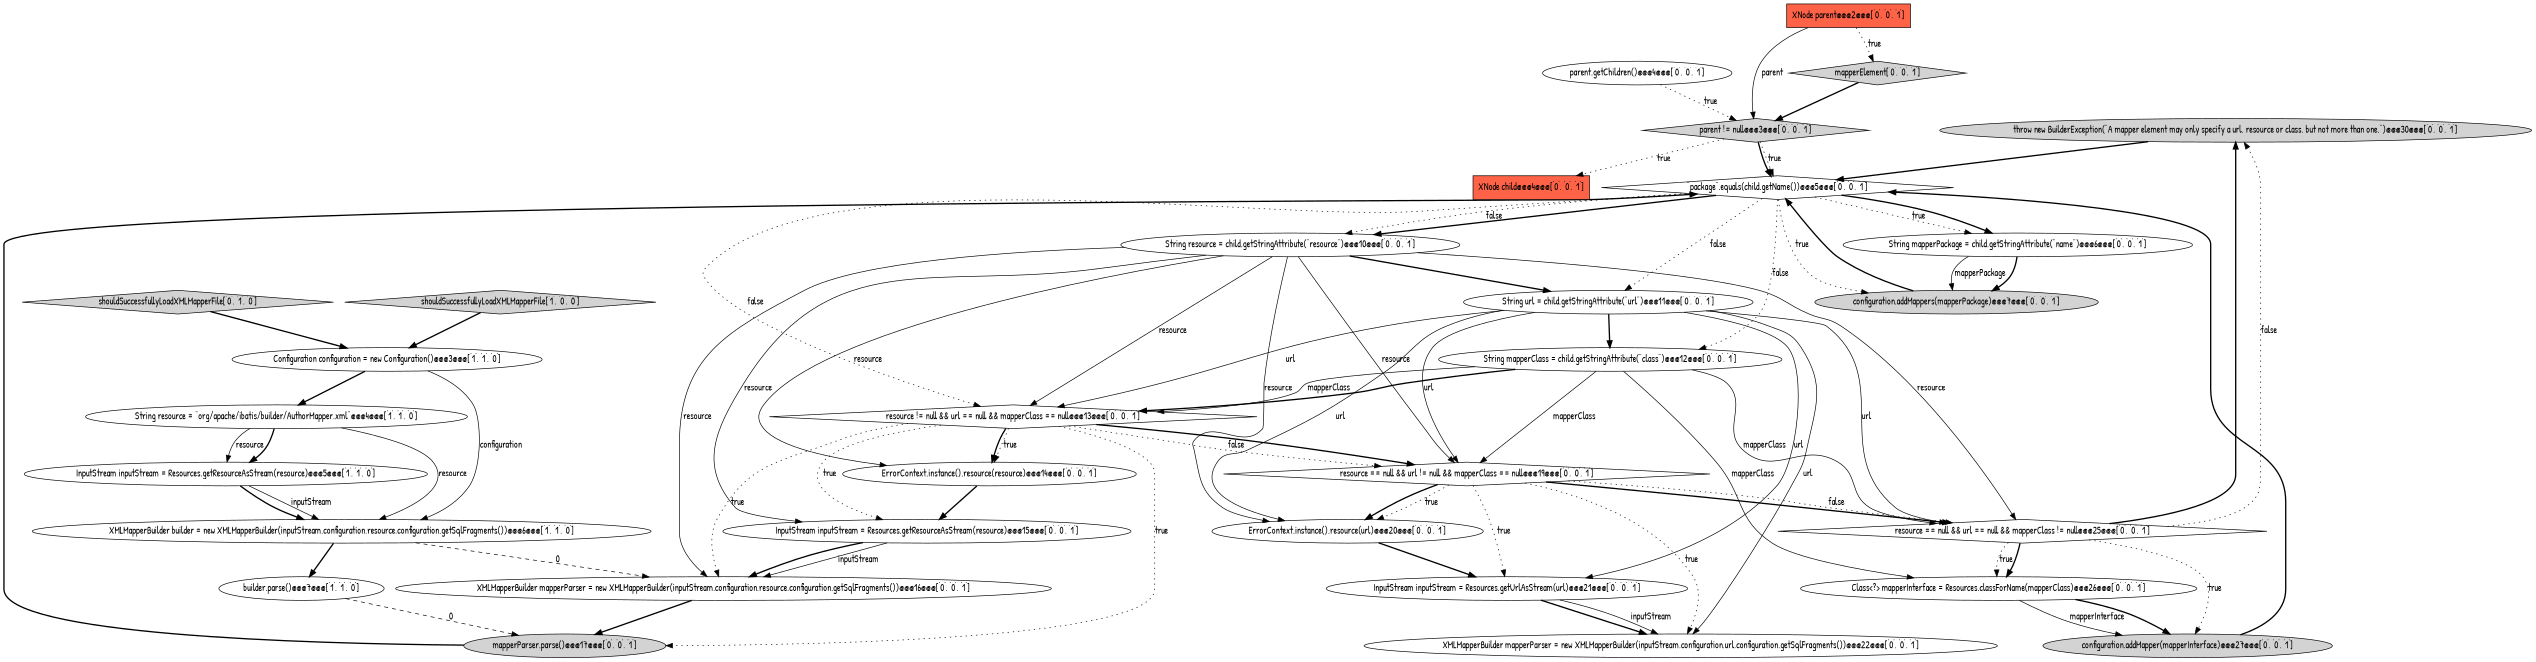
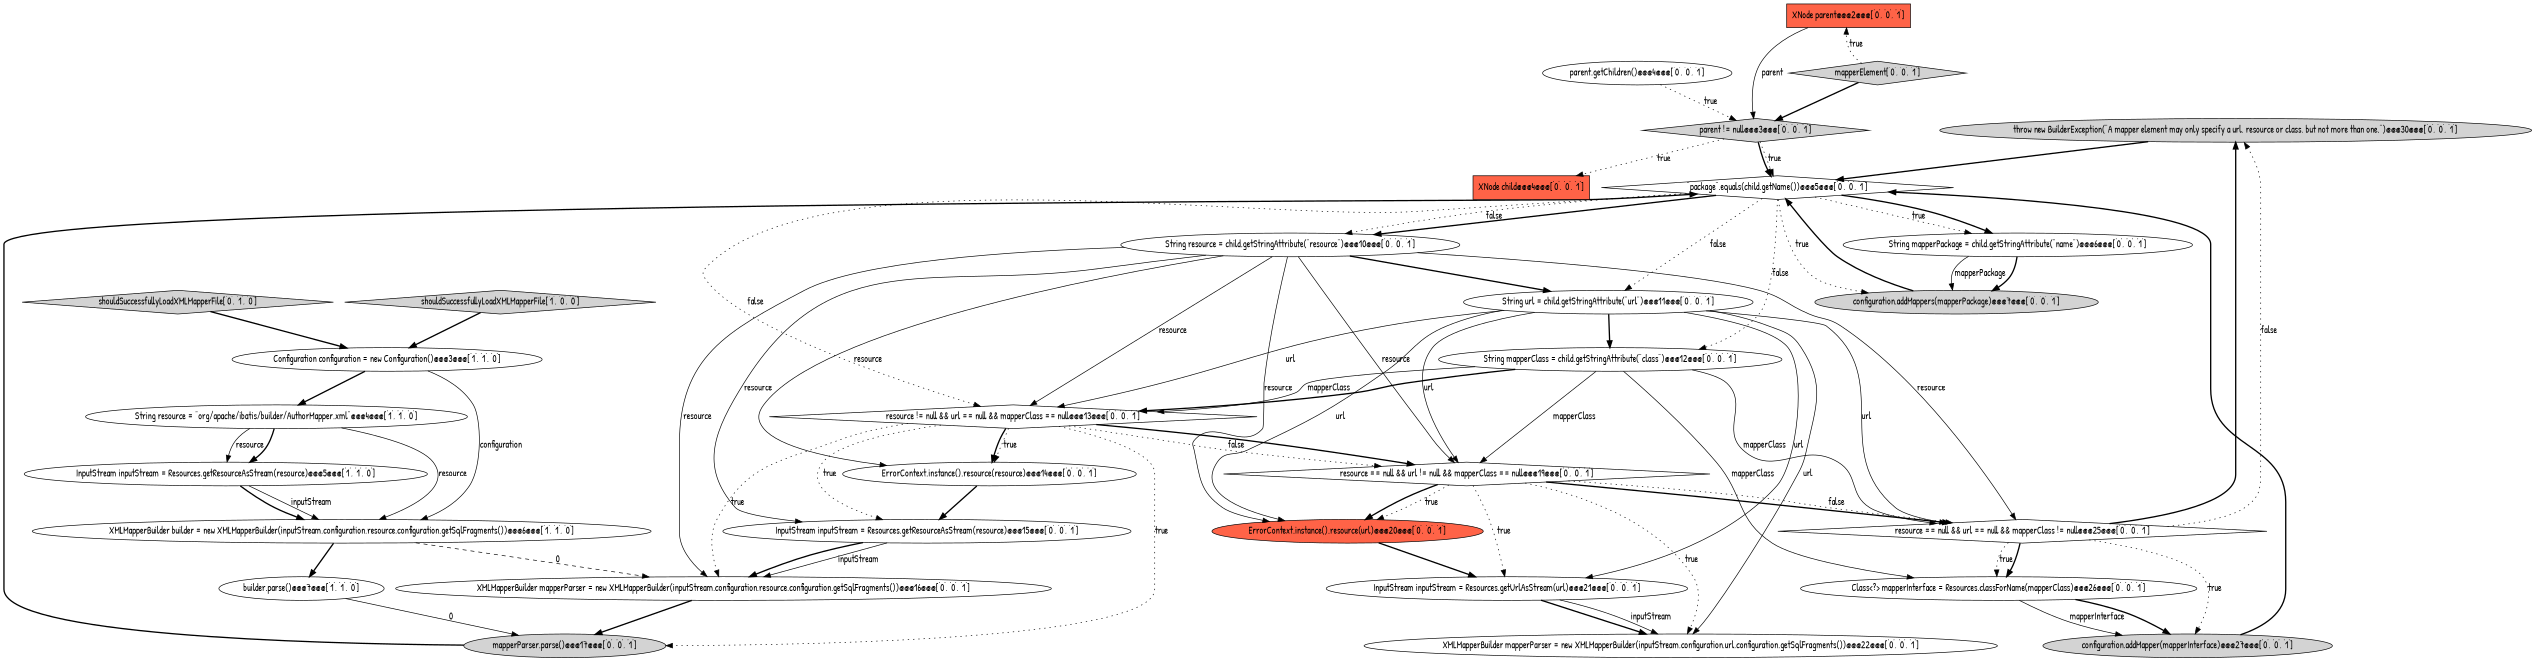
(1864, 41) -> (1850, 51)
(1348, 531) -> (1348, 531)
(429, 616) -> (429, 616)
